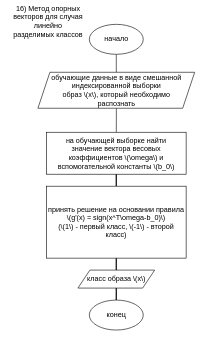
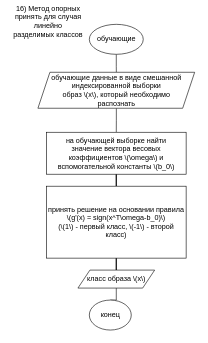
(48, 21) -> (48, 21)
(117, 39) -> (117, 39)
(116, 315) -> (110, 315)
